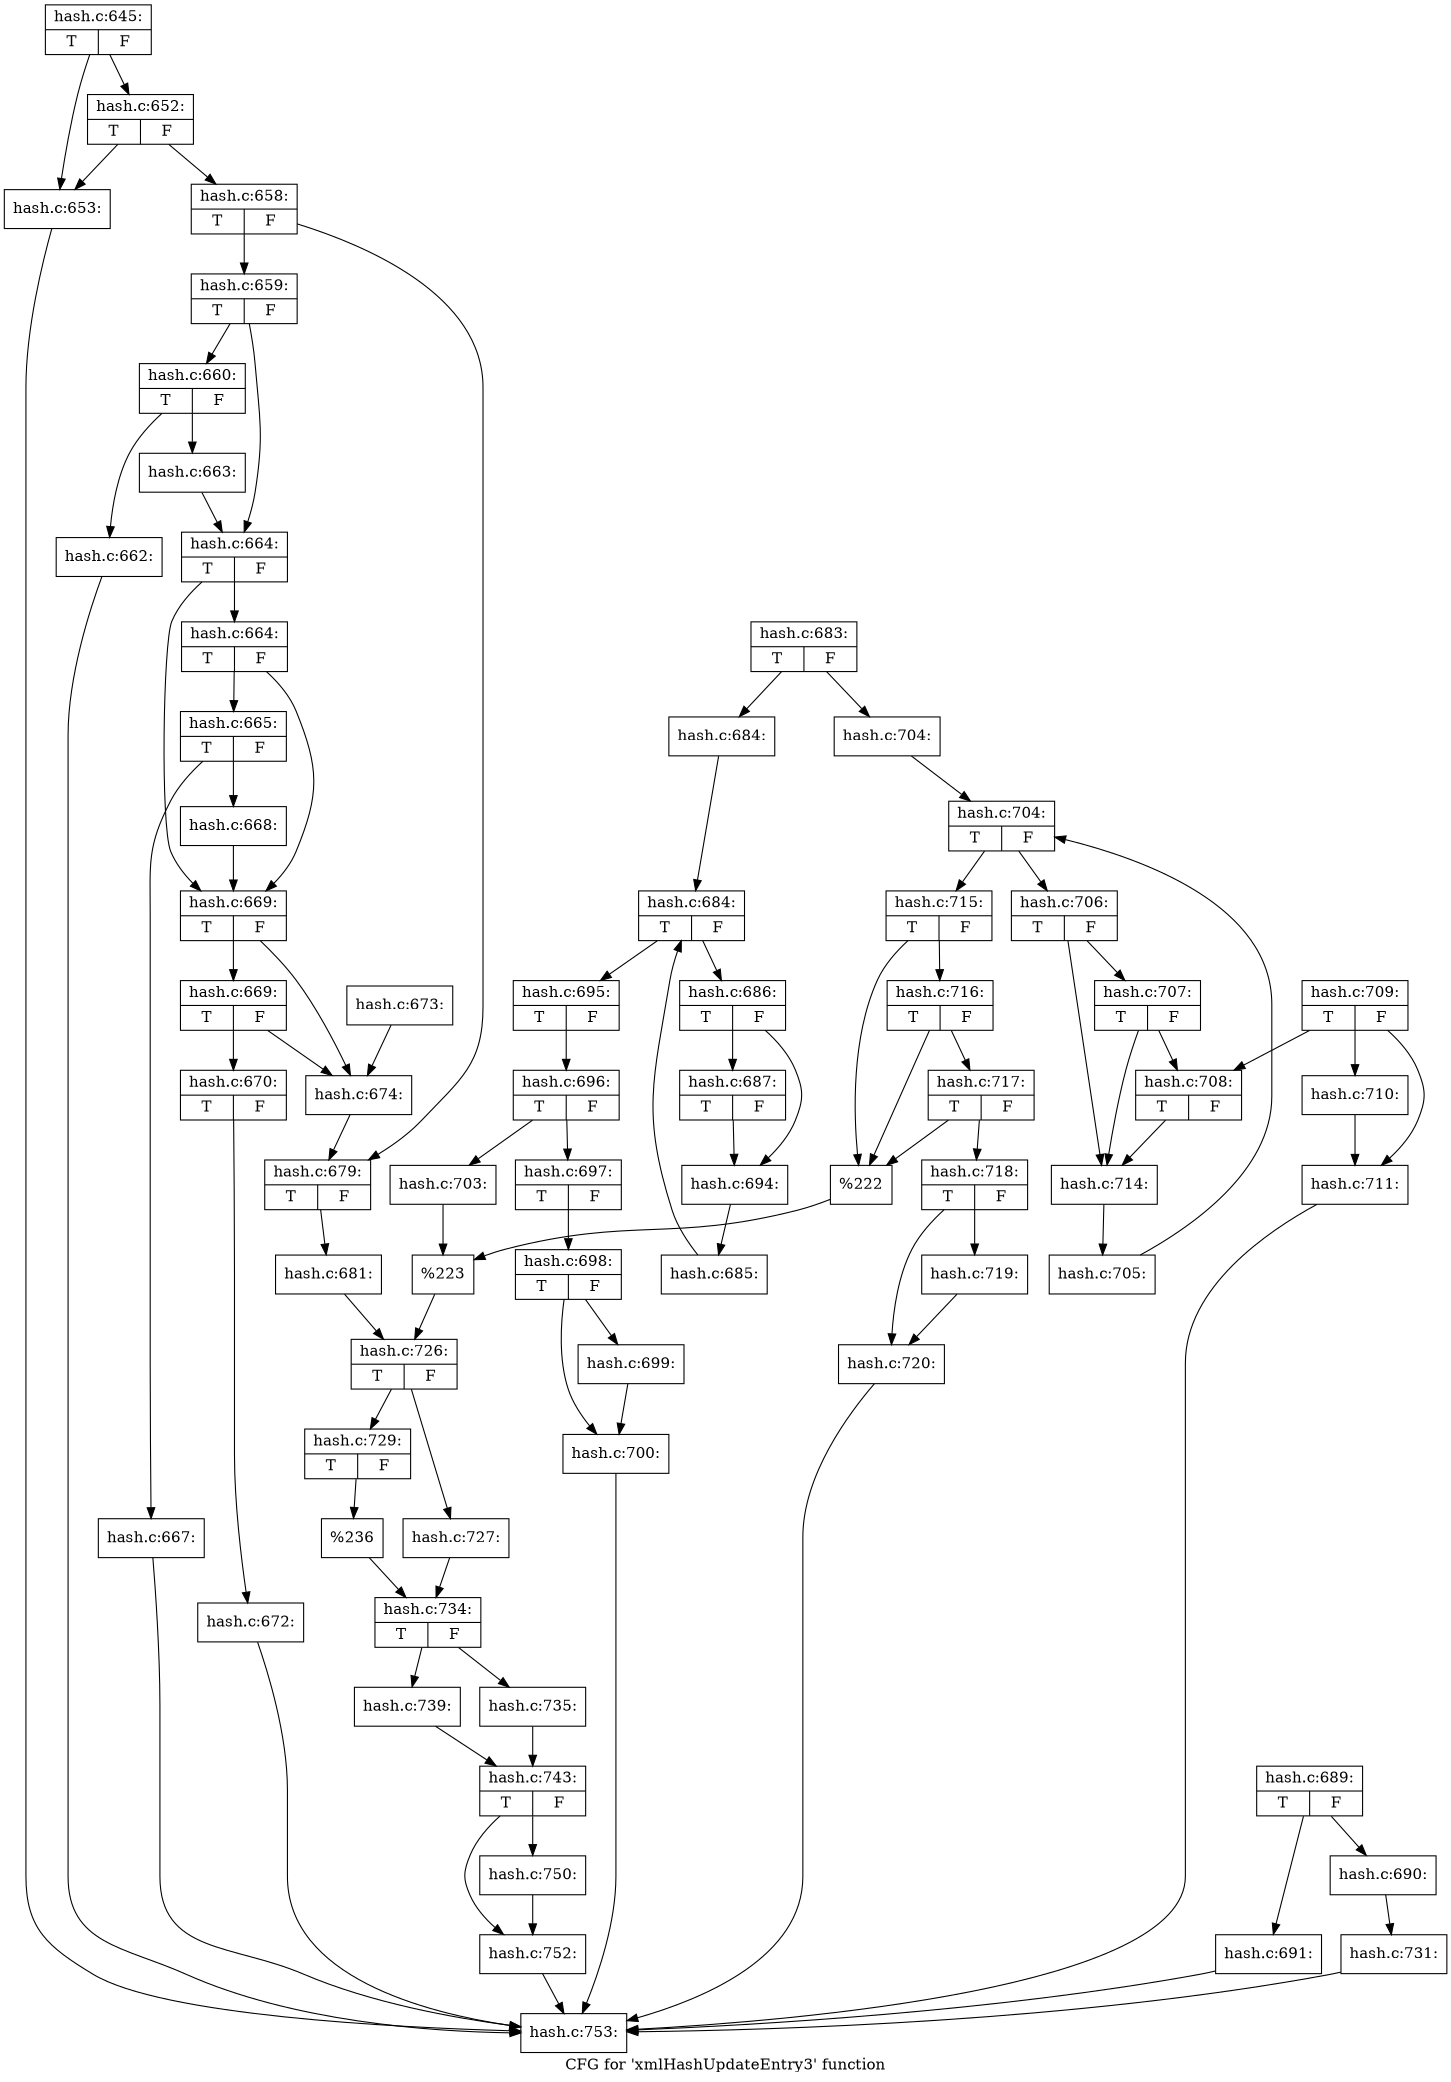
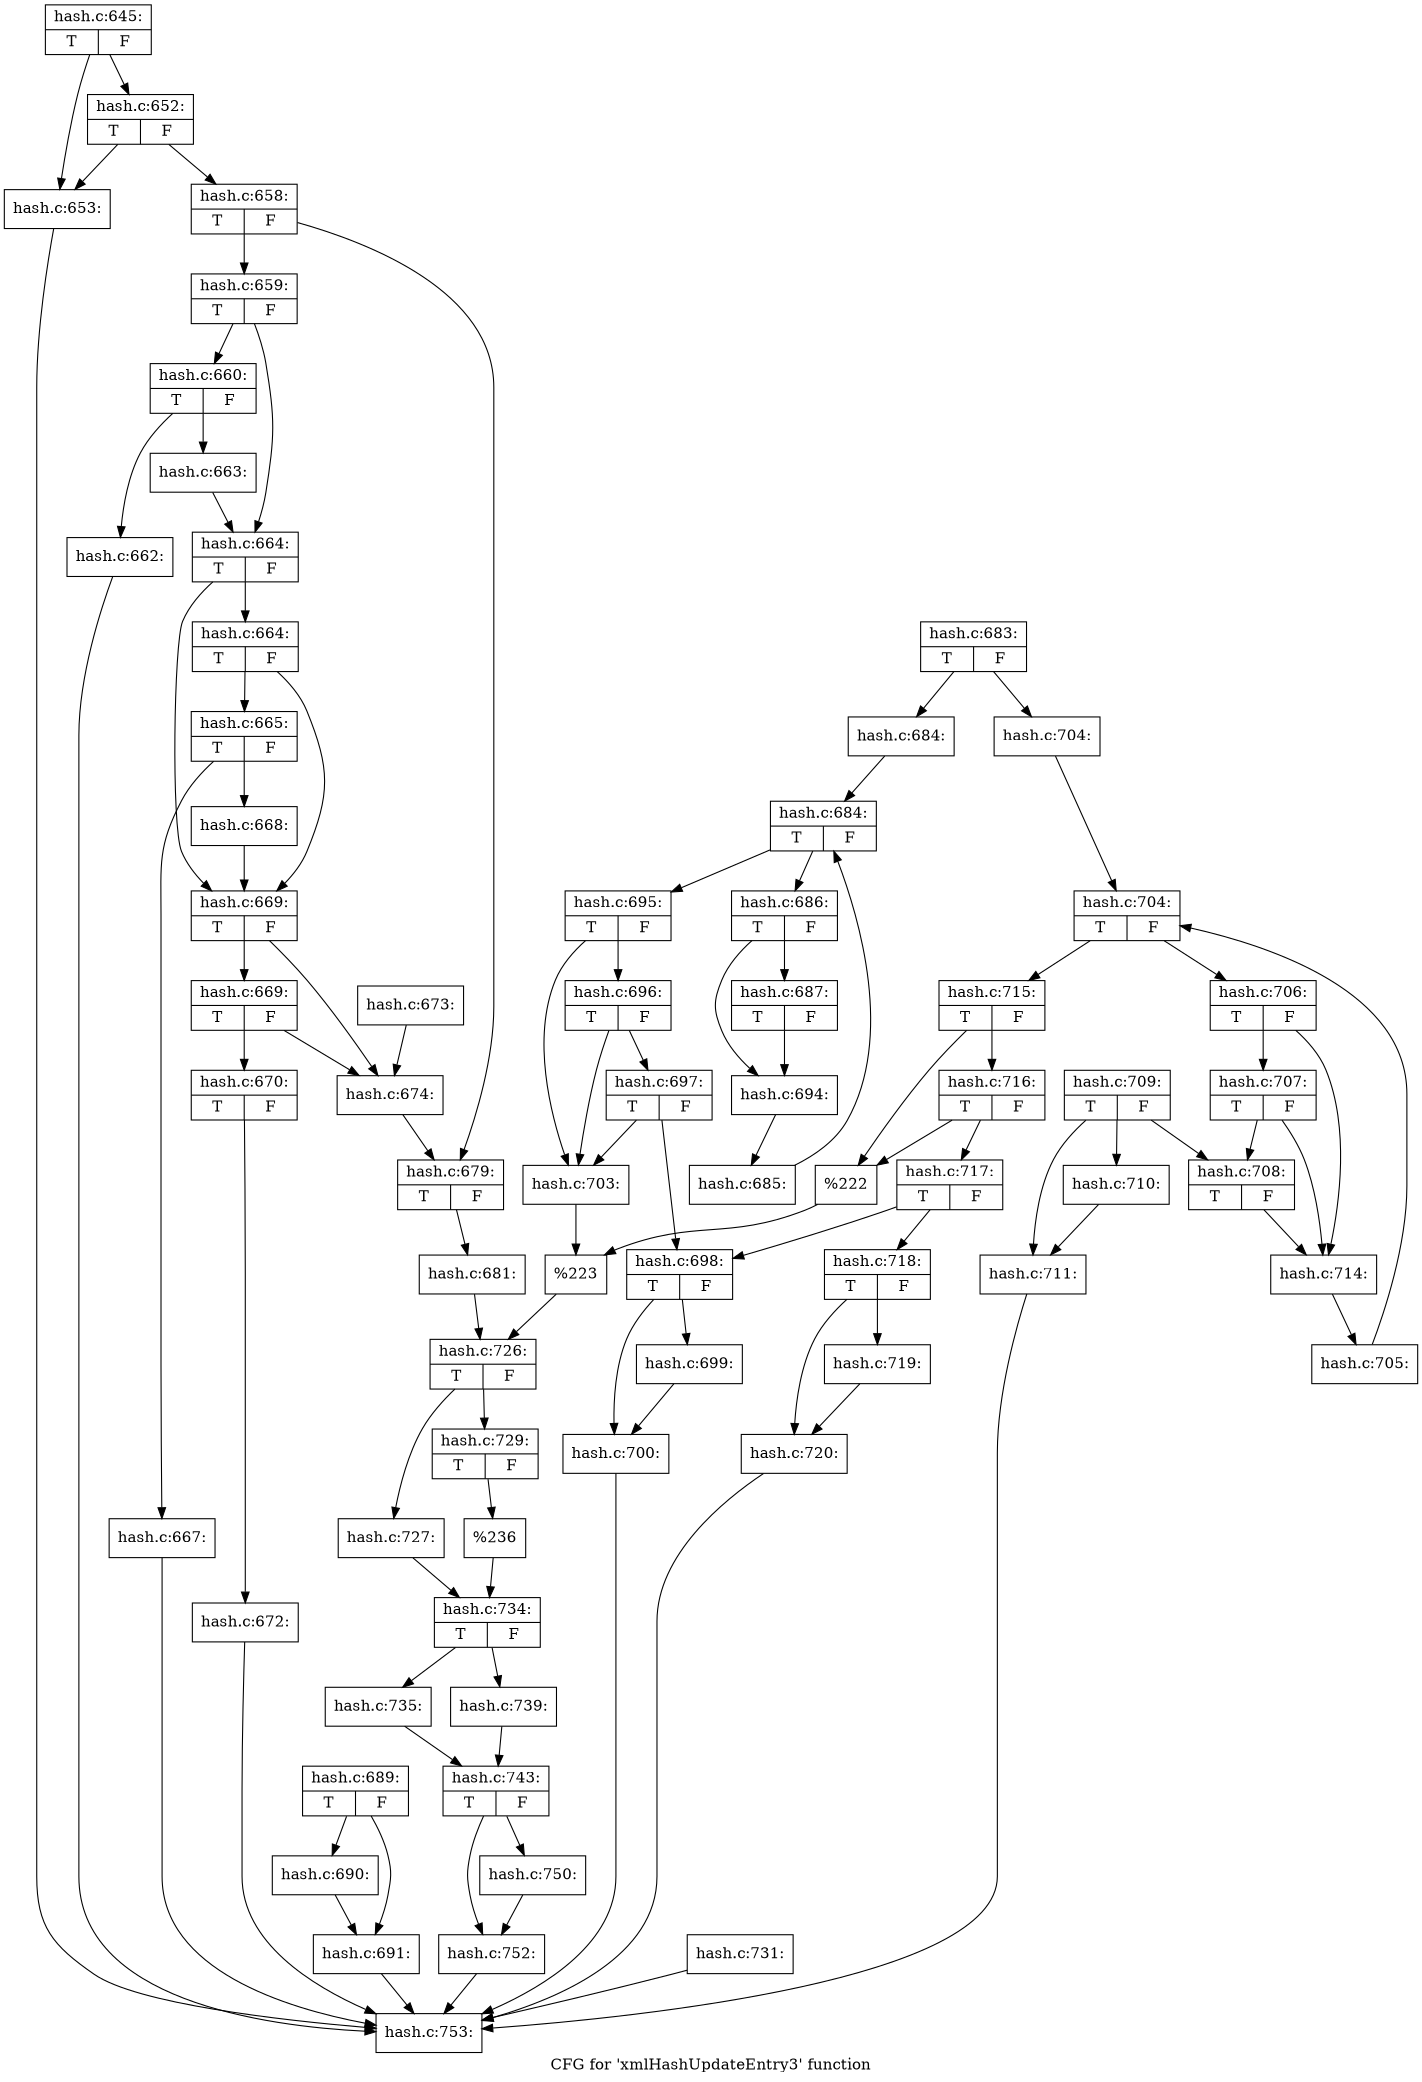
none -> (544, 1043)
none -> (619, 1139)
(922, 1139) -> (820, 1232)
(1388, 1909) -> (343, 1910)
